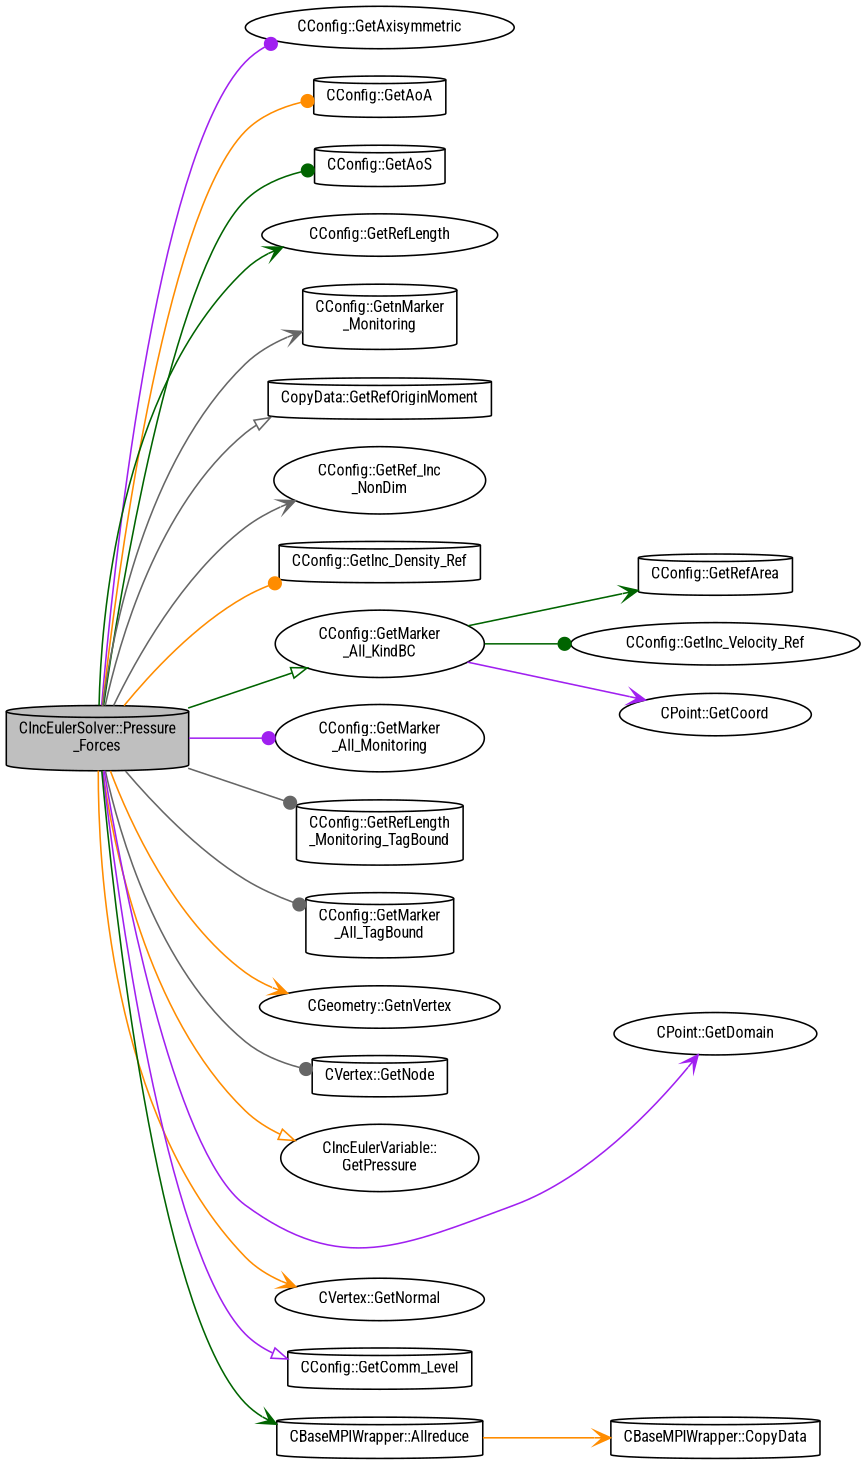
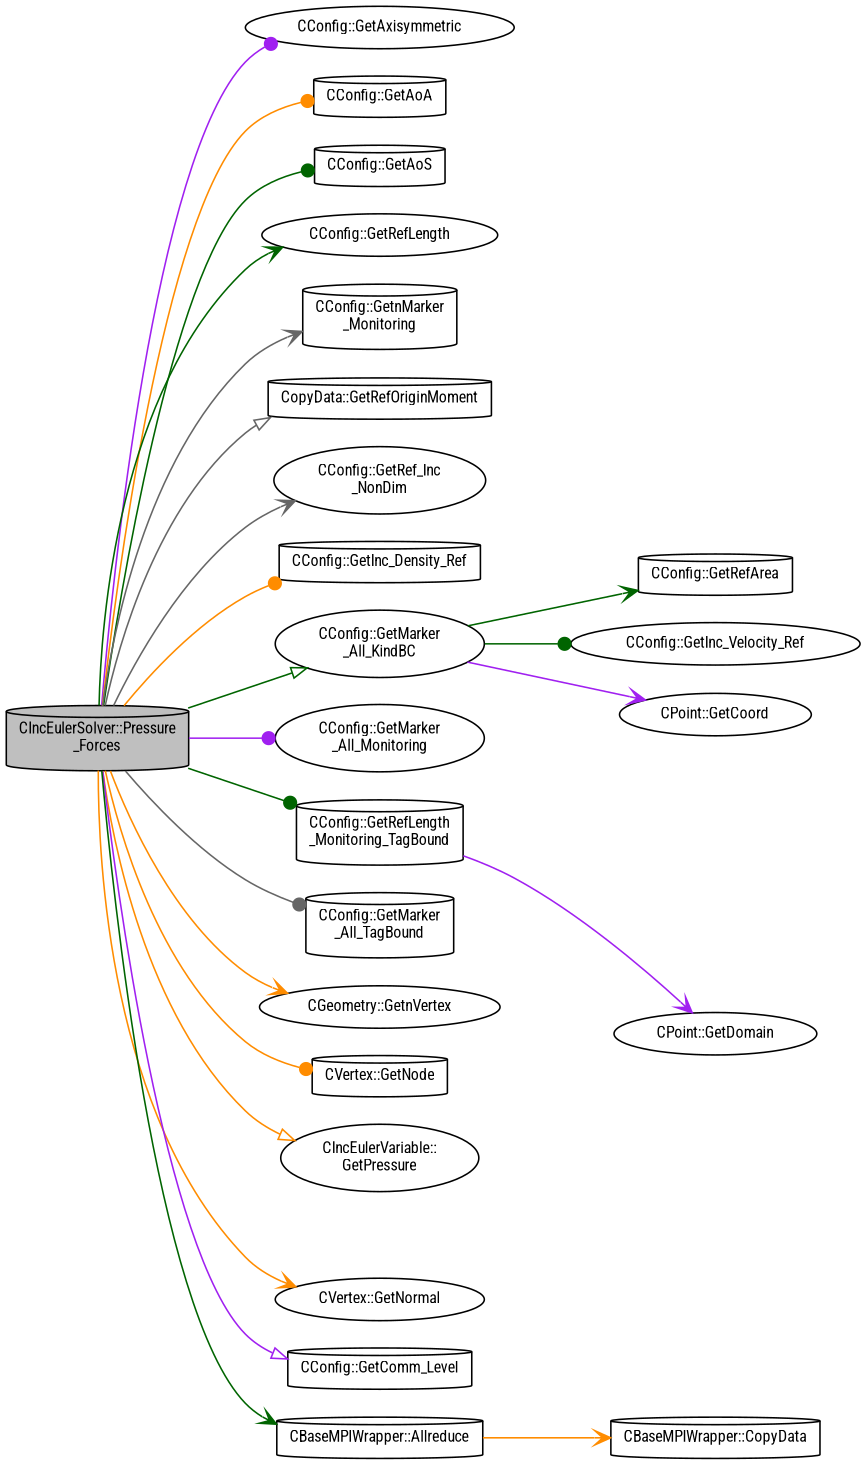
(236, 784) -> (236, 784)
(168, 944) -> (168, 944)
(265, 1218) -> (578, 919)
